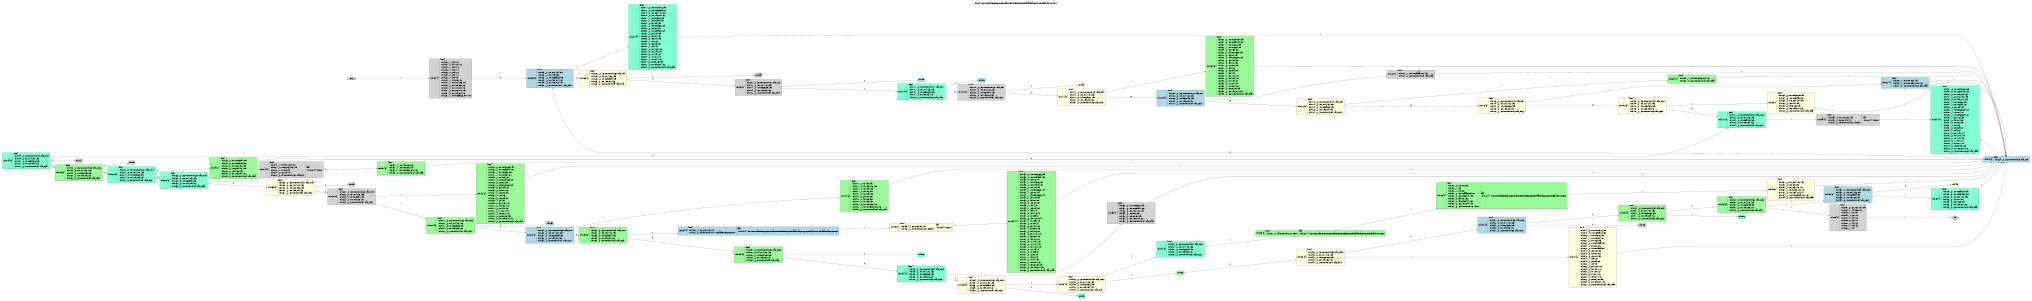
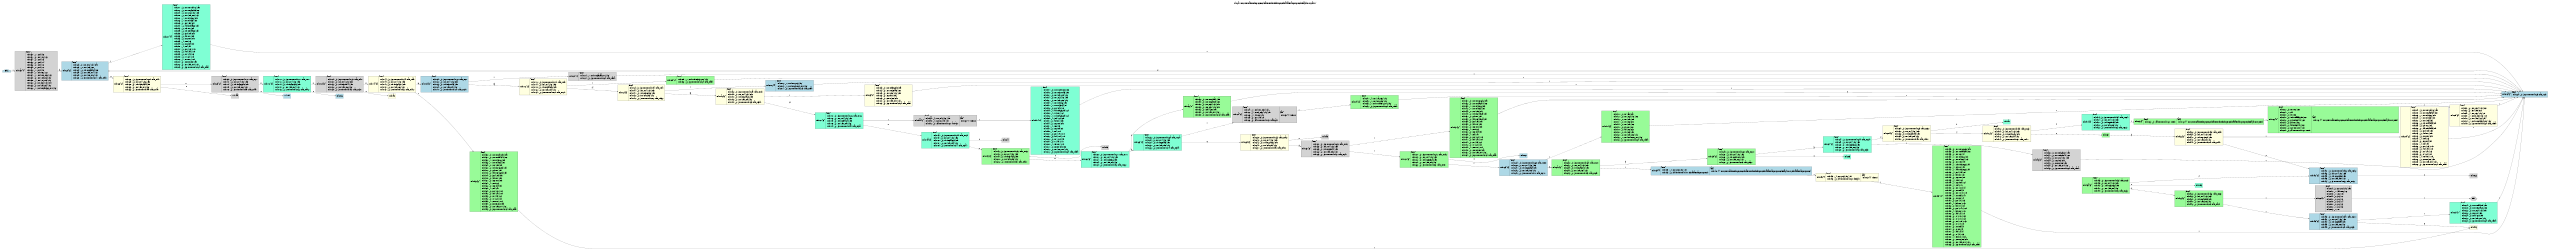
(1662, 67) -> (1489, 248)
(892, 156) -> (892, 130)
(1572, 219) -> (2219, 178)
